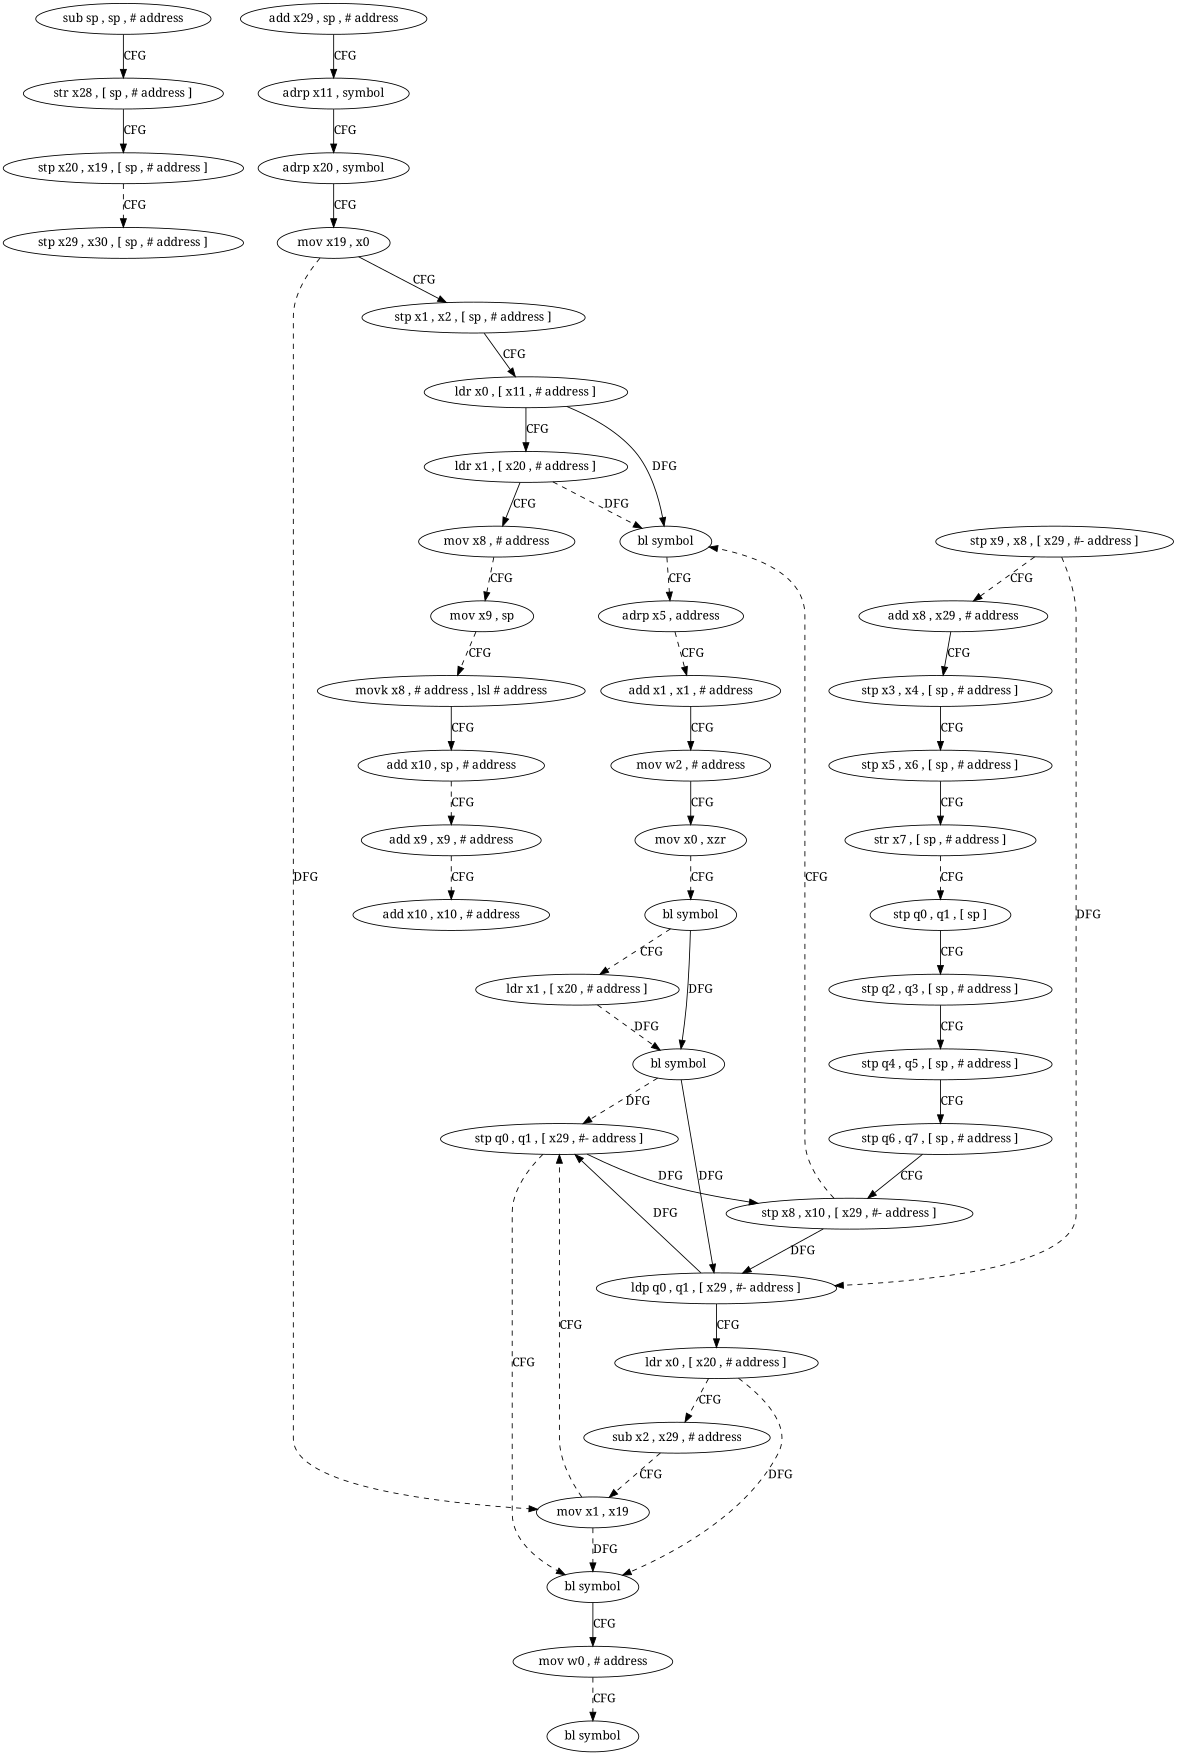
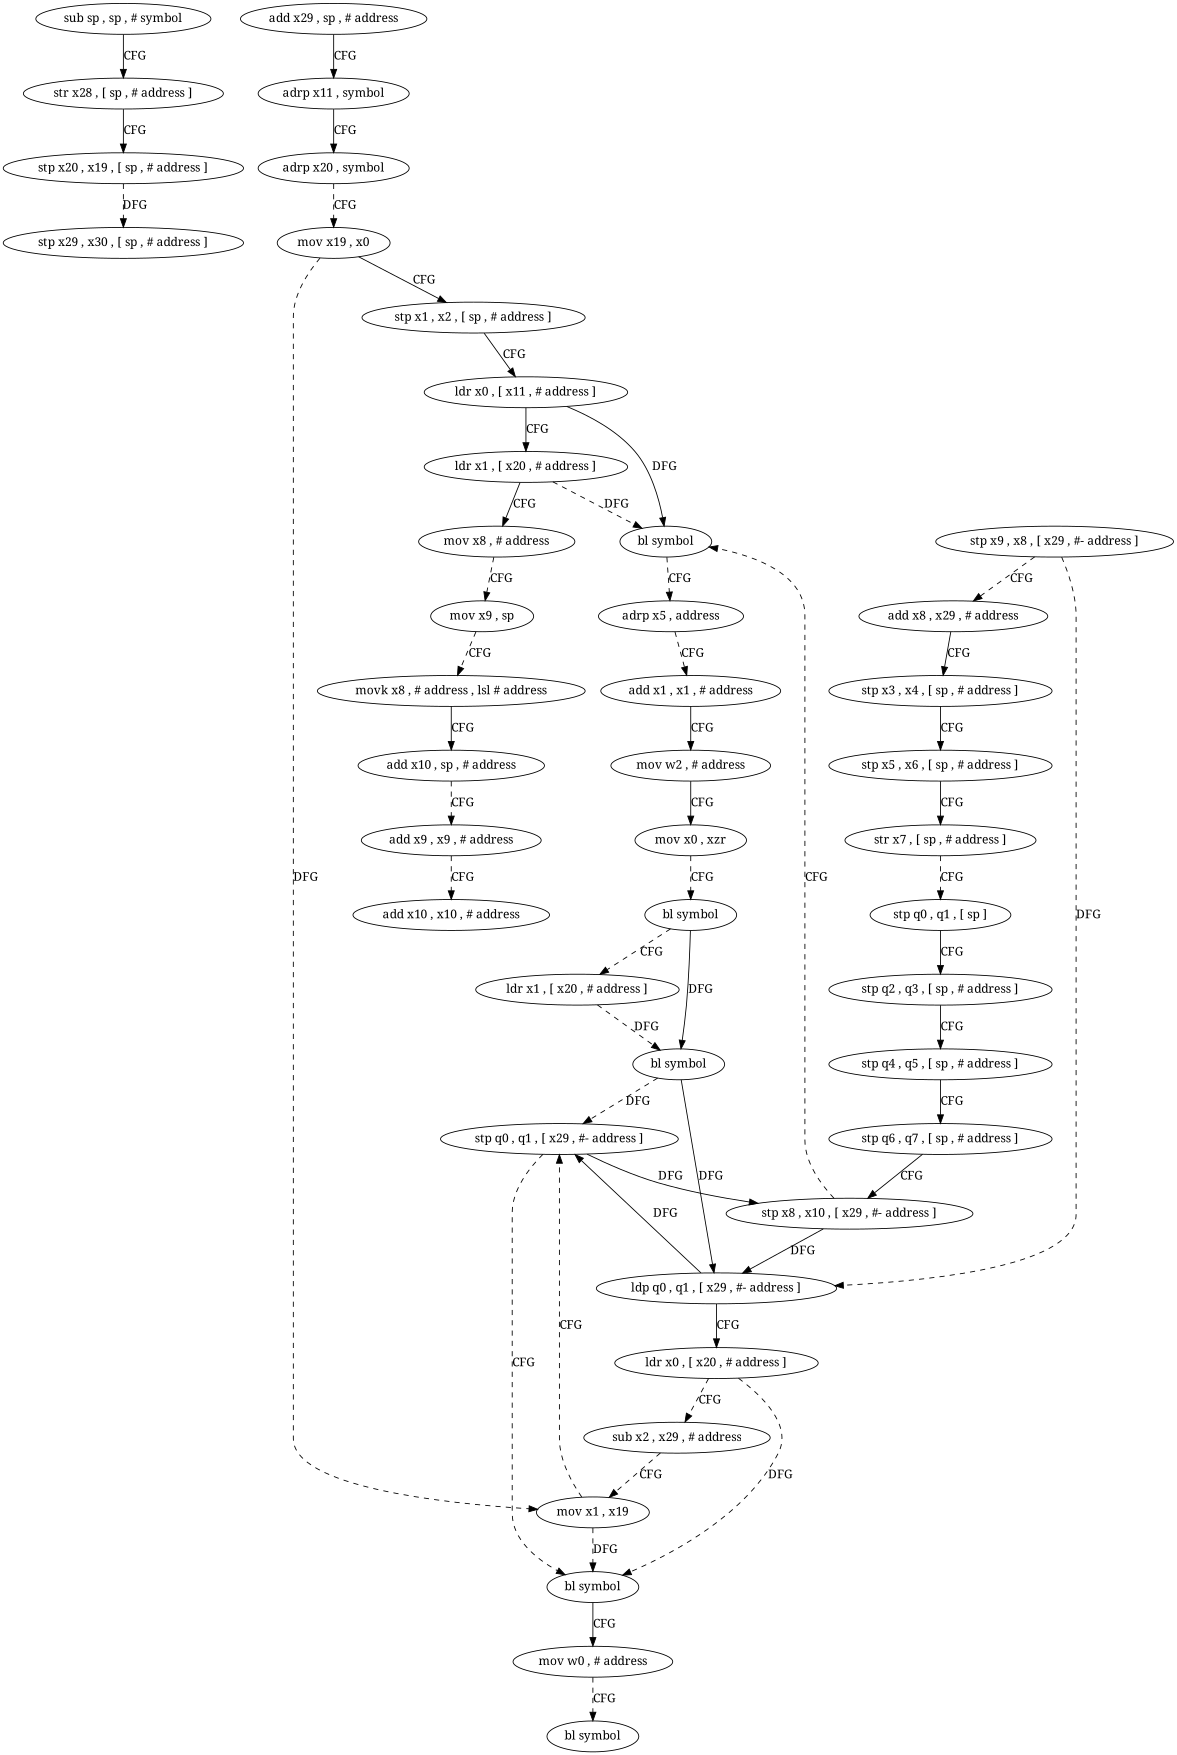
(123, 19) -> (123, 19)
(334, 201) -> (334, 201)
(135, 206) -> (135, 206)
